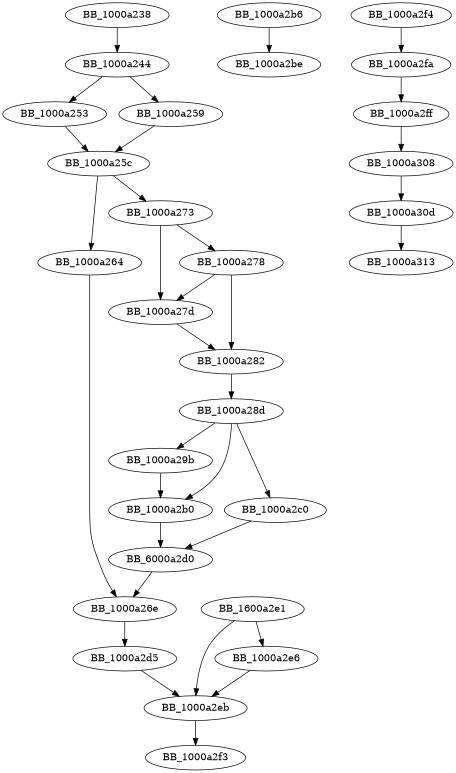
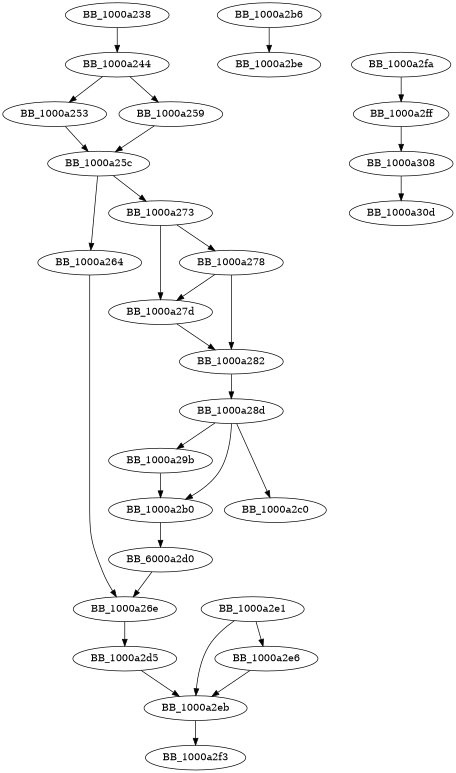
(401, 15) -> none
(401, 263) -> none
(221, 534) -> none
(253, 609) -> (253, 609)
